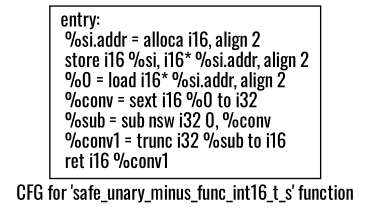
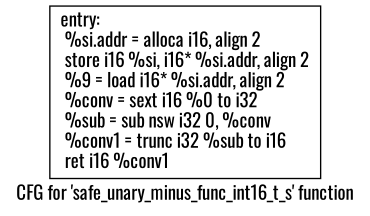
(174, 82) -> (173, 82)
